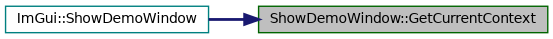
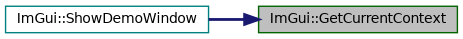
(403, 19) -> (358, 19)
